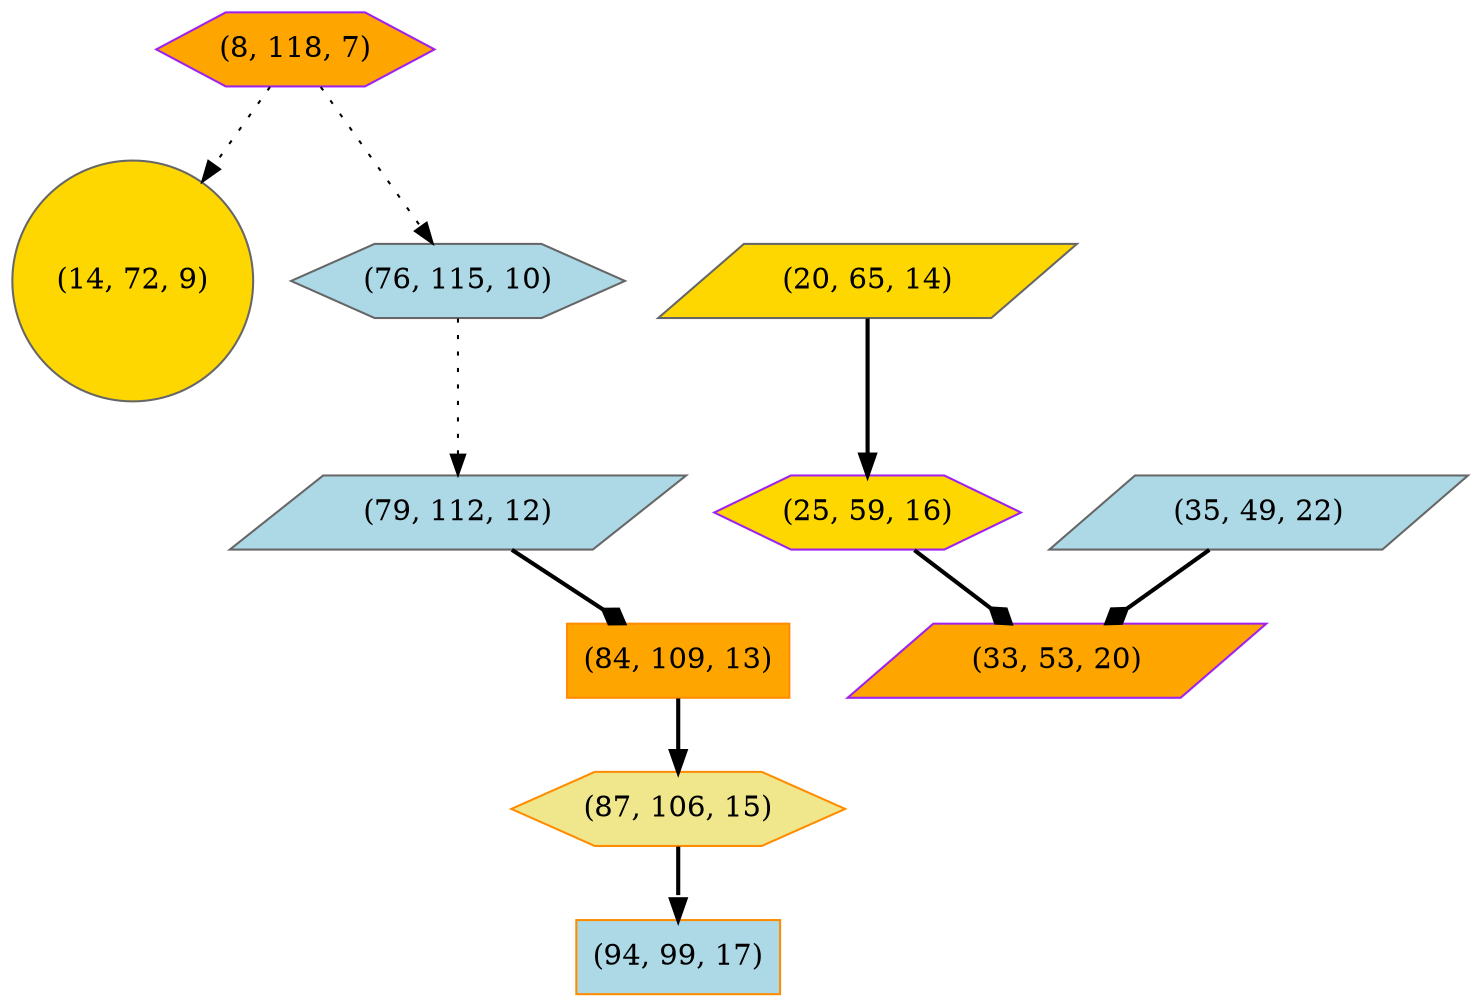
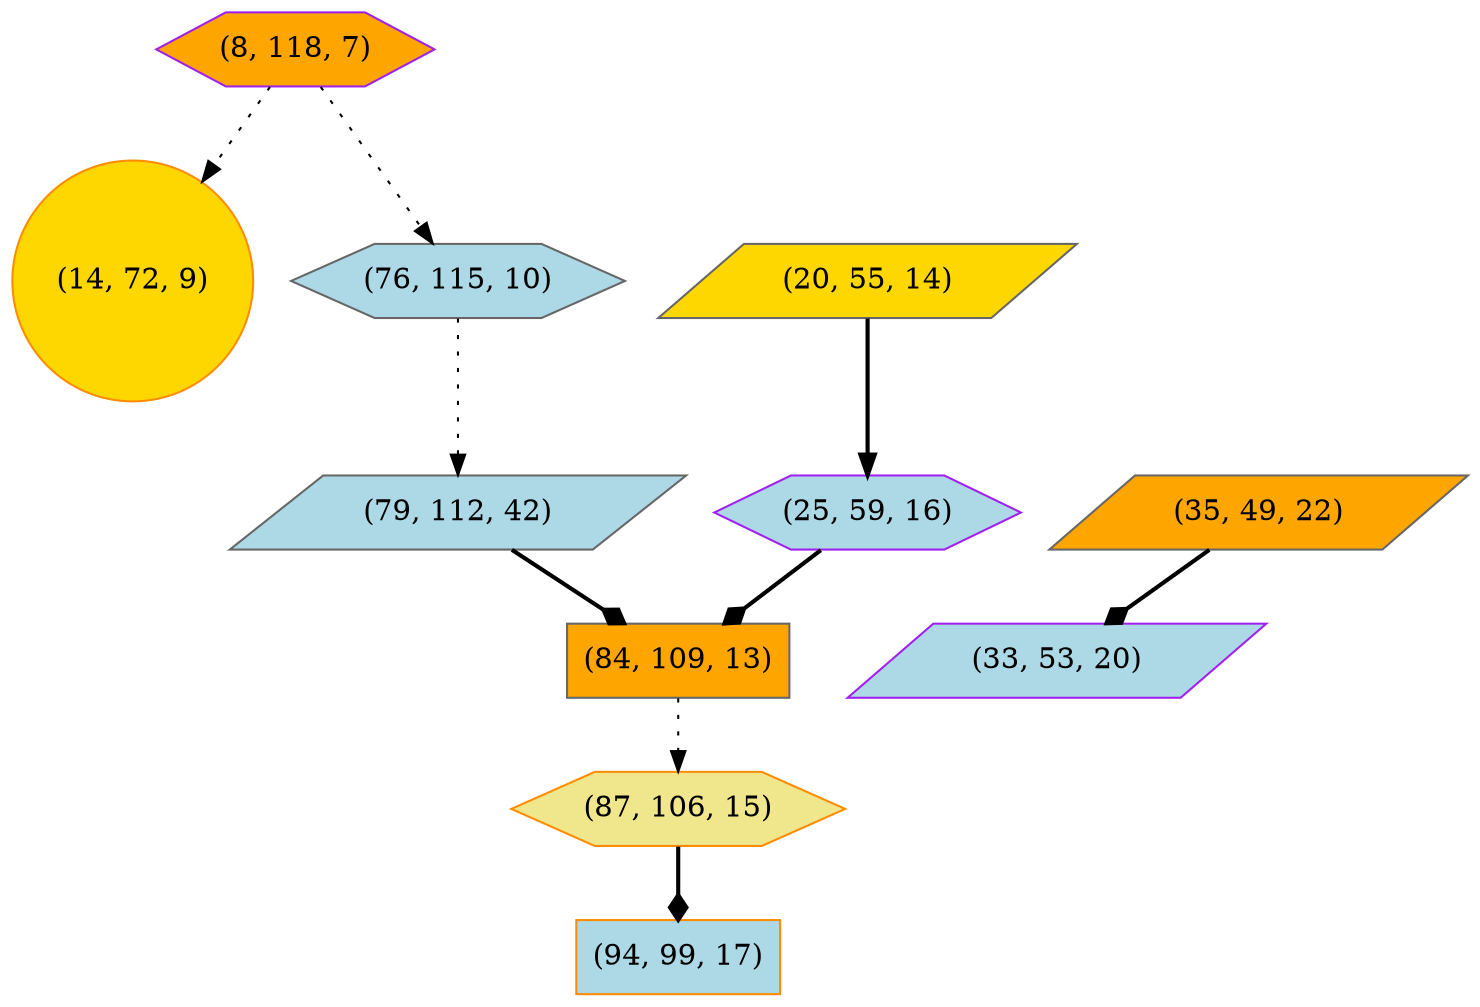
(133, 281) -> (133, 281)
(868, 281) -> (868, 281)
(458, 513) -> (458, 513)
(868, 513) -> (868, 513)
(1259, 513) -> (1259, 513)
(952, 579) -> (783, 579)
(678, 661) -> (678, 661)
(1057, 661) -> (1057, 661)
(678, 725) -> (678, 725)
(678, 871) -> (678, 871)
